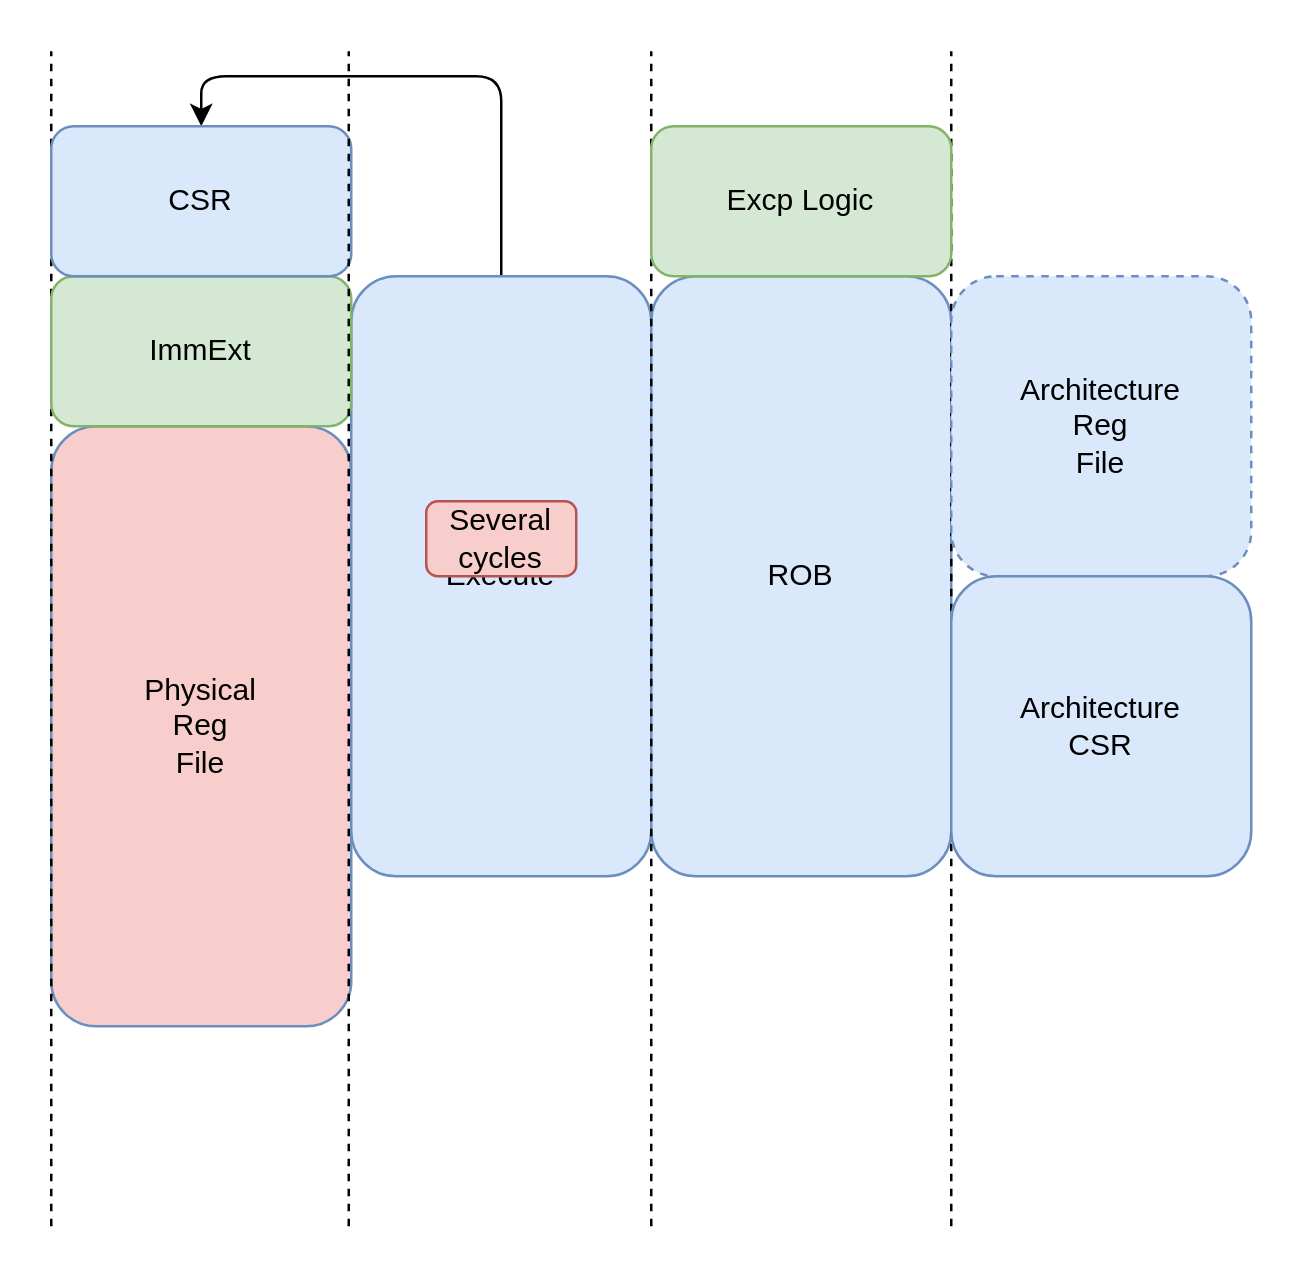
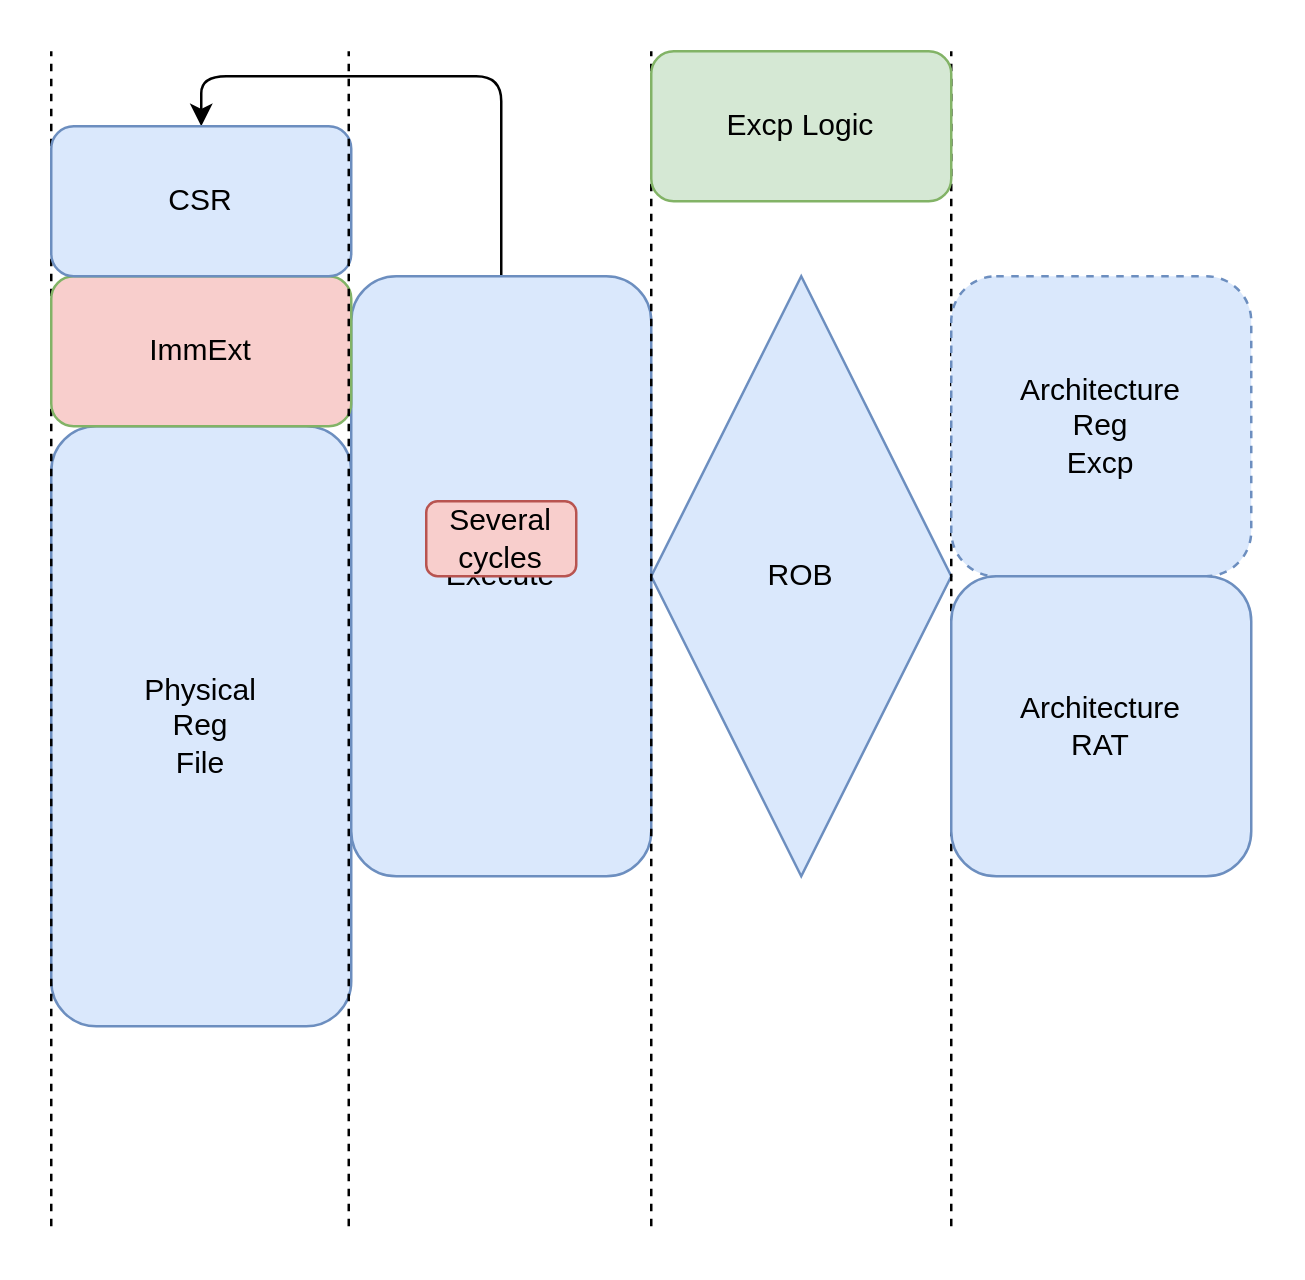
(801, 201) -> (801, 126)
(201, 351) -> (201, 351)
(1101, 426) -> (1101, 426)
(801, 576) -> (801, 576)
(201, 726) -> (201, 726)
(1101, 726) -> (1101, 726)
